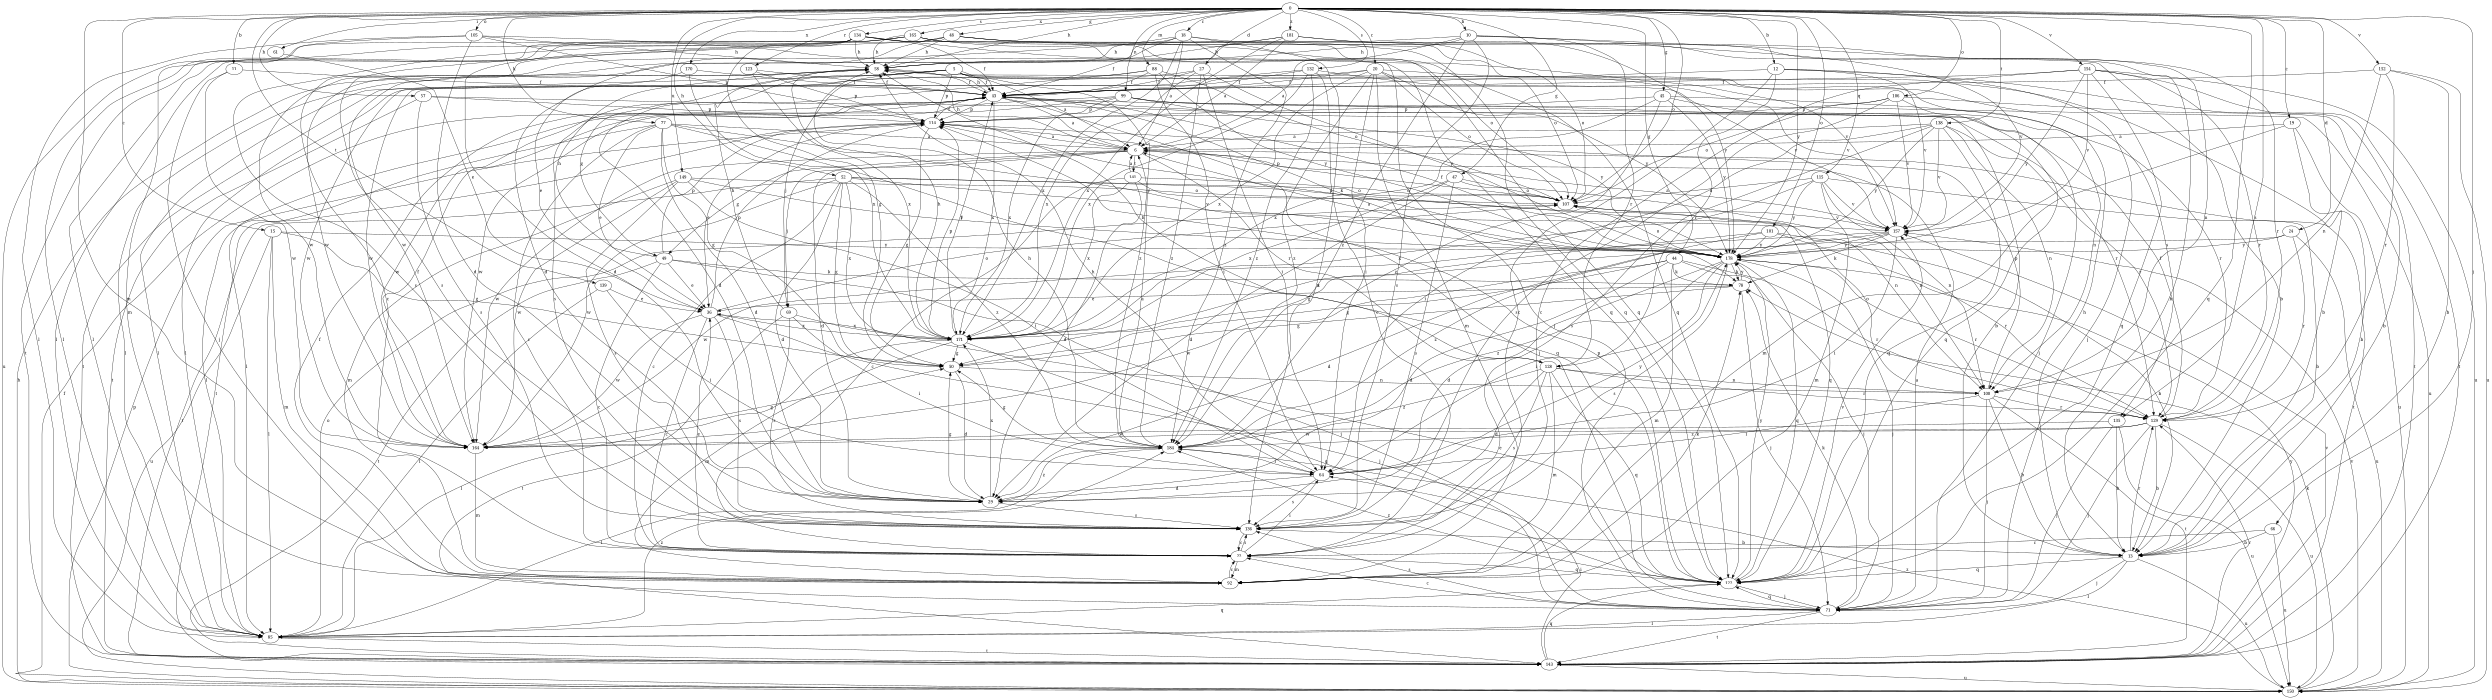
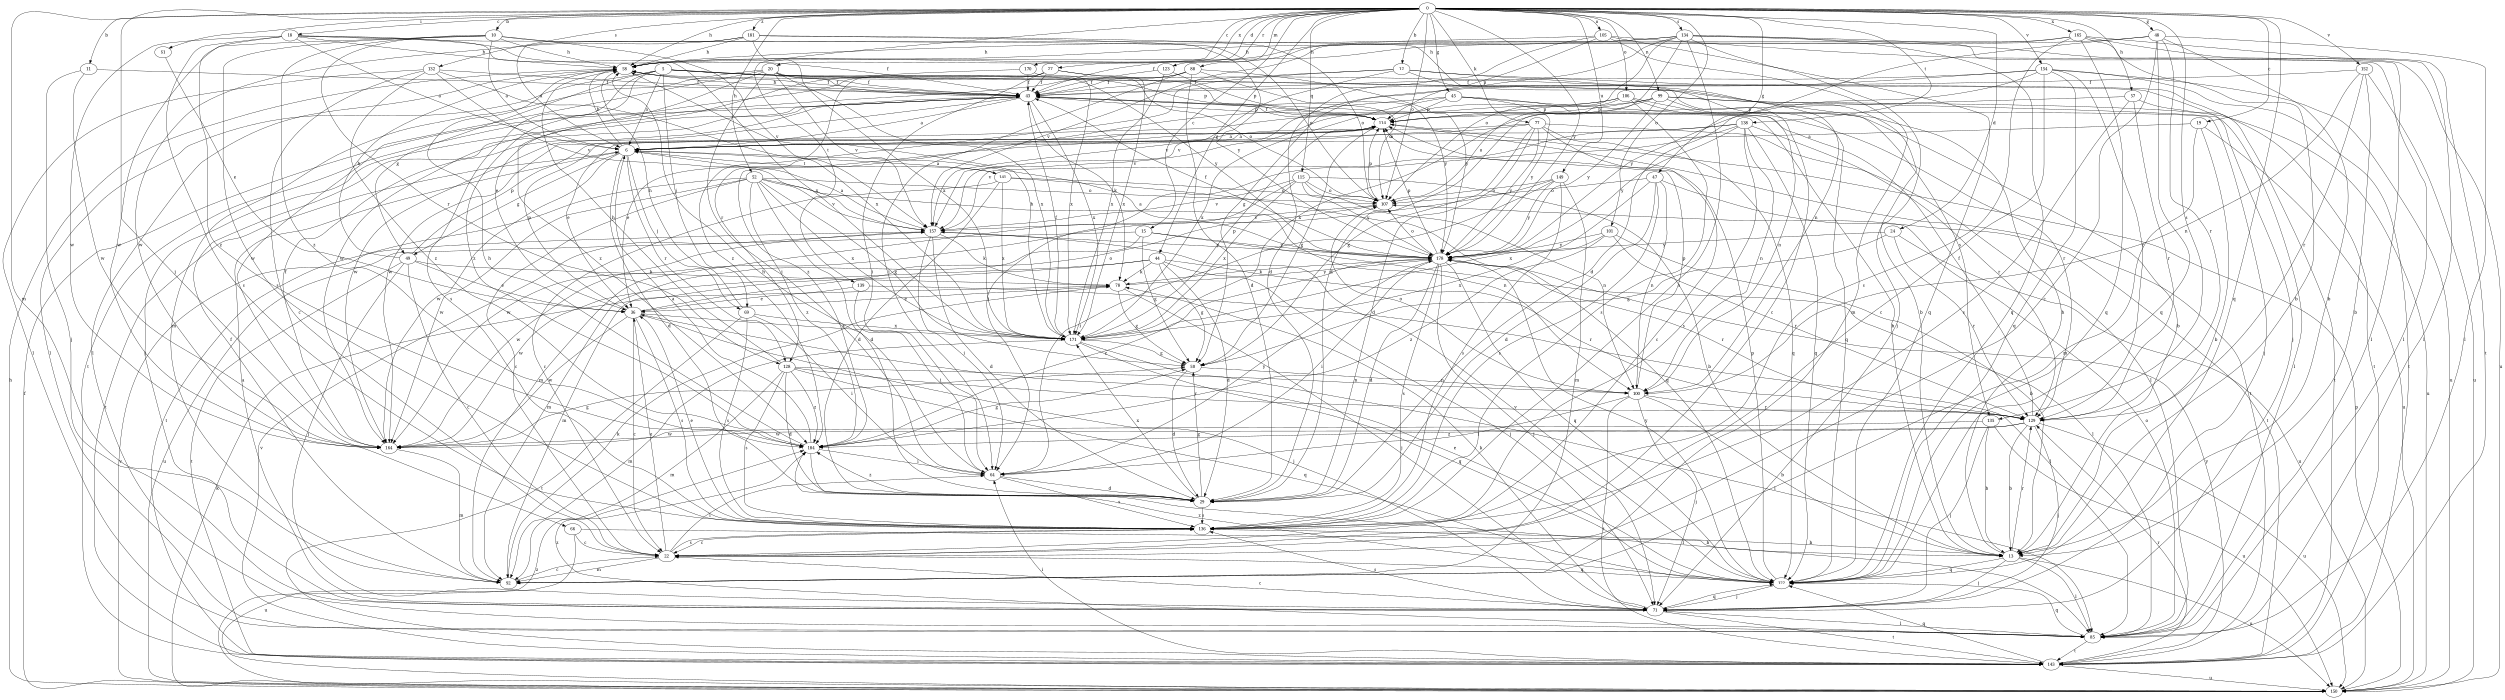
none -> (2181, 336)
none -> (738, 513)
